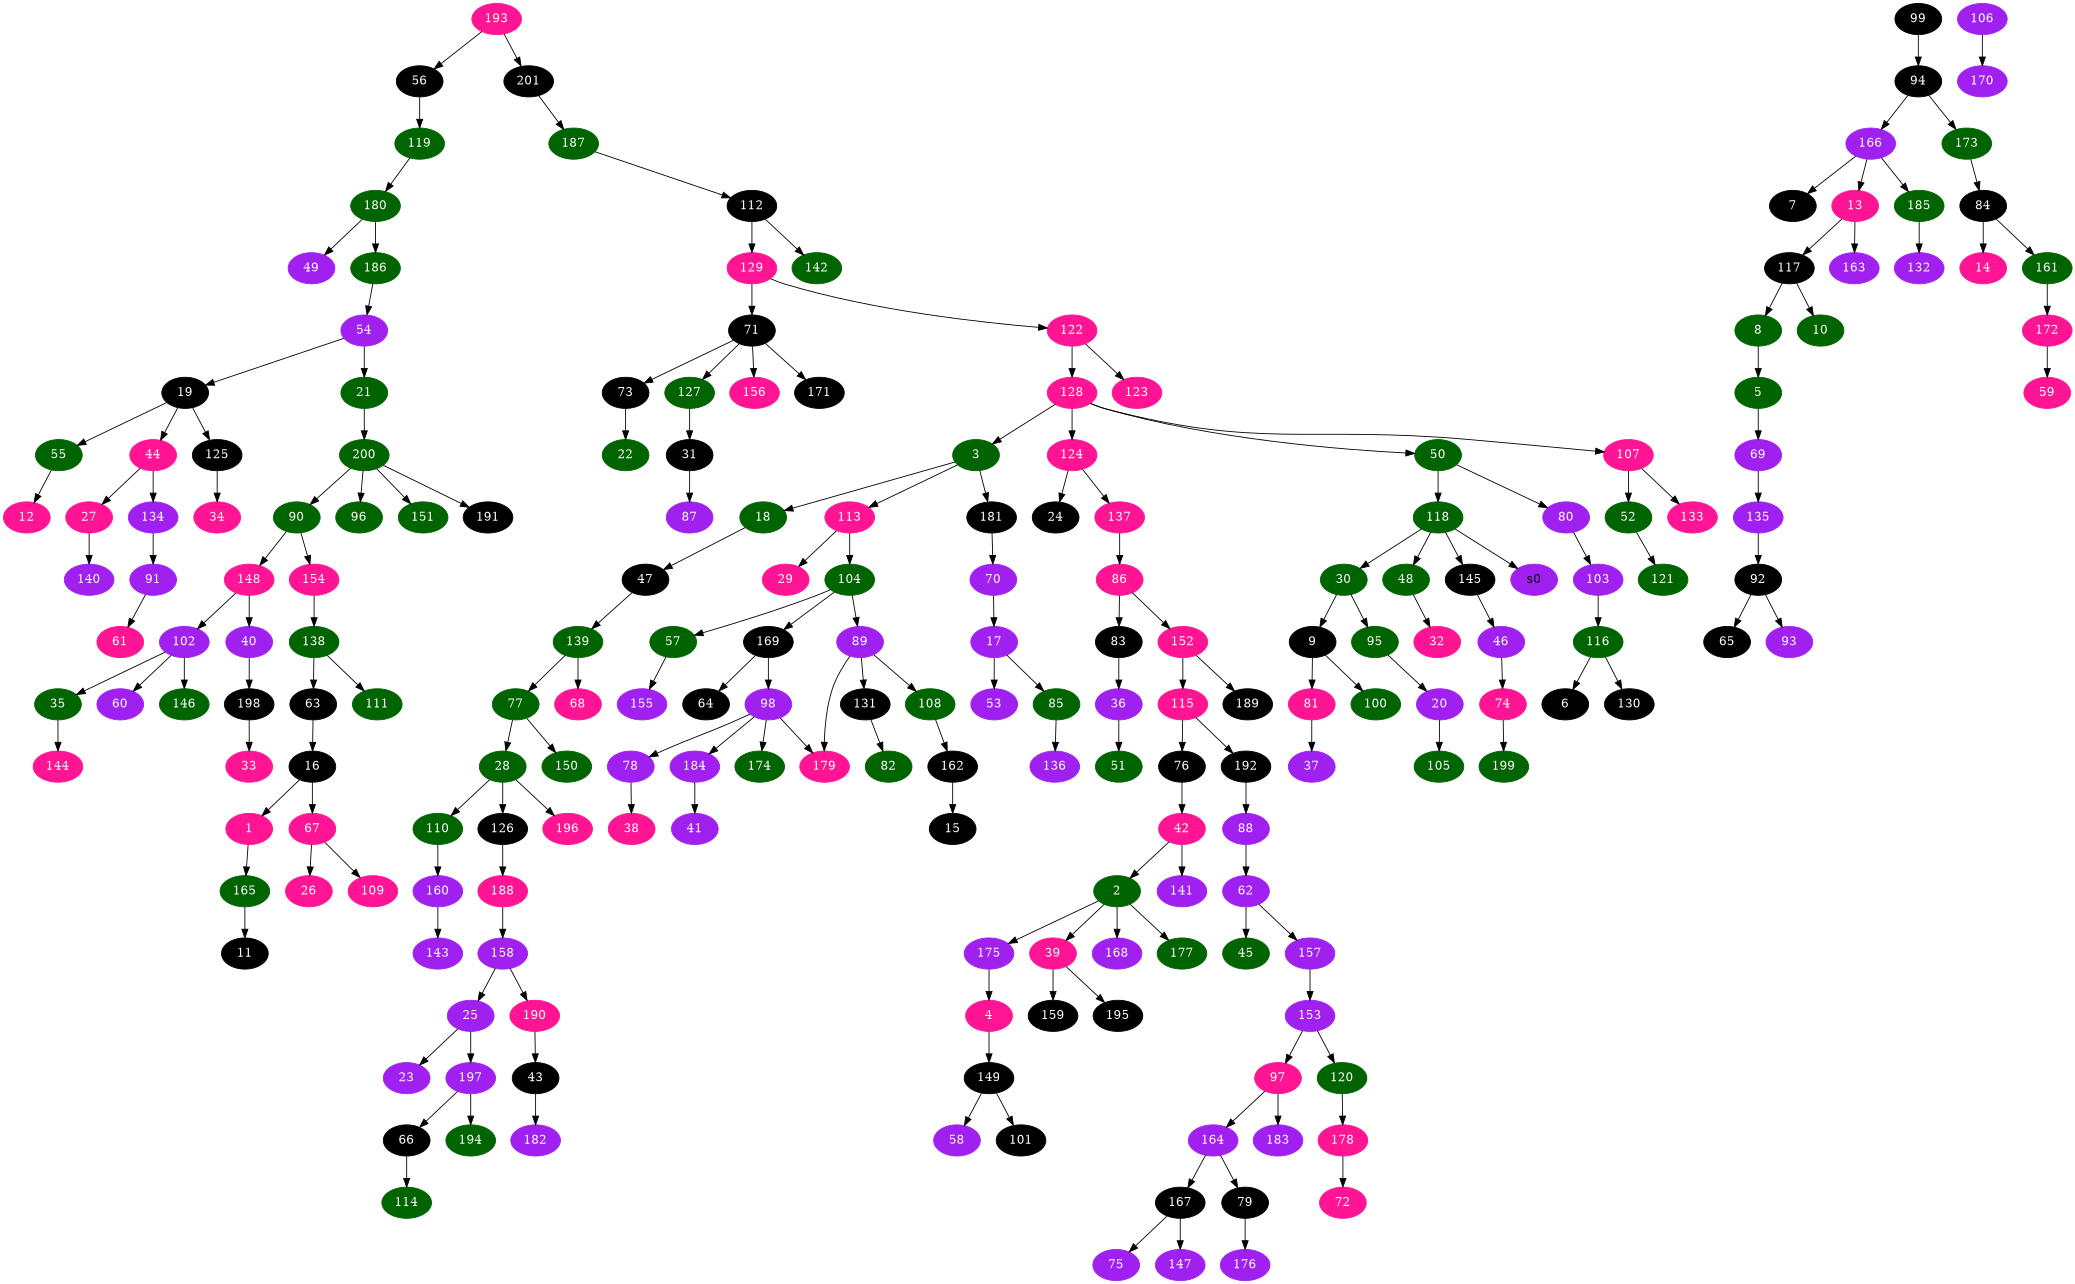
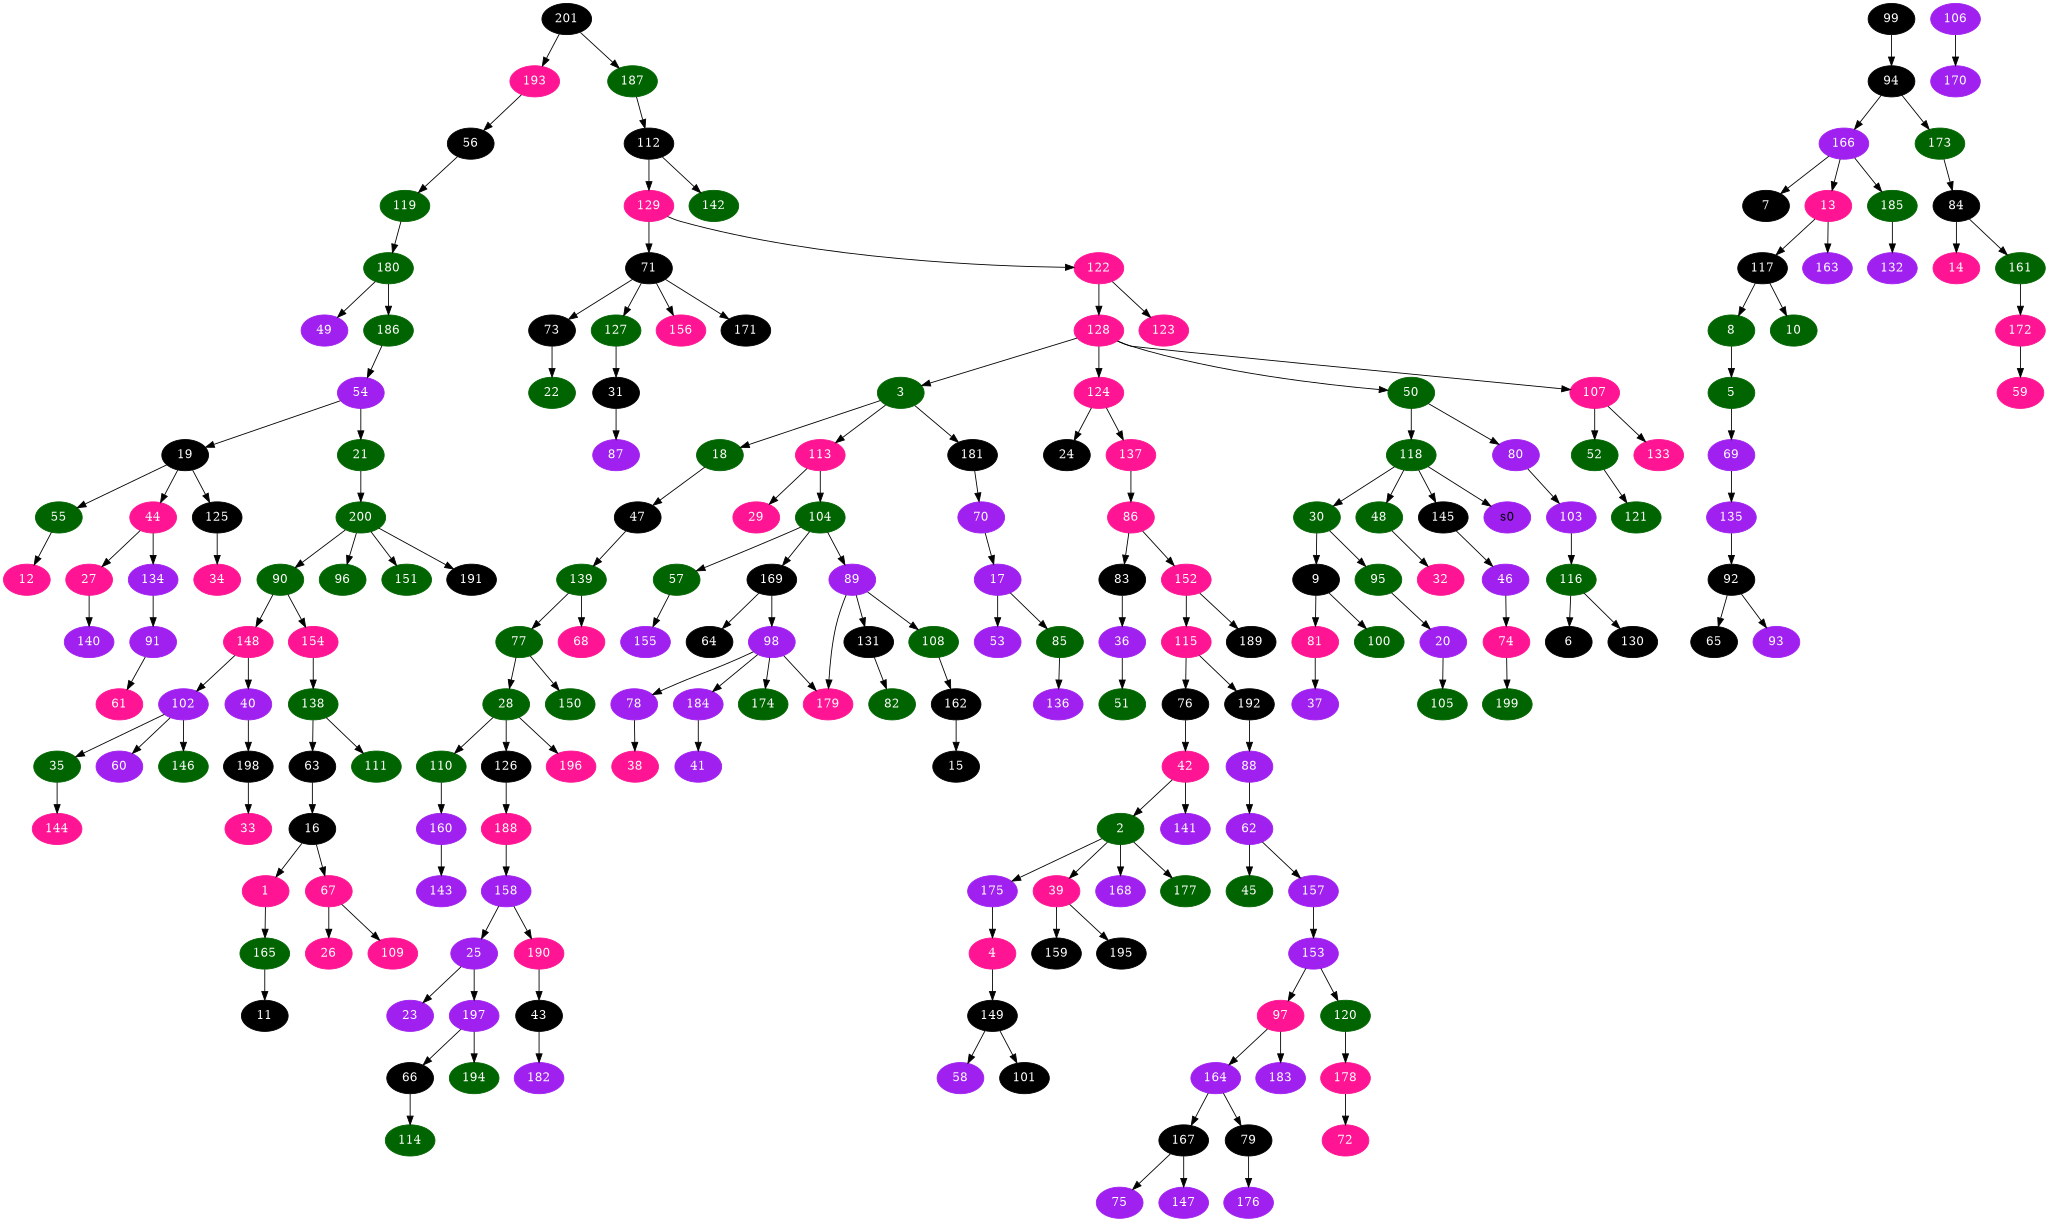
(511, 46) -> (553, 46)
